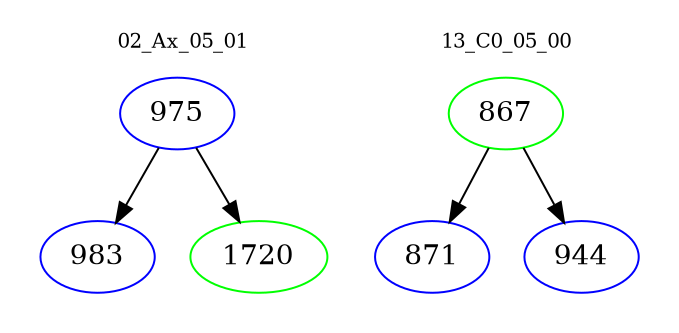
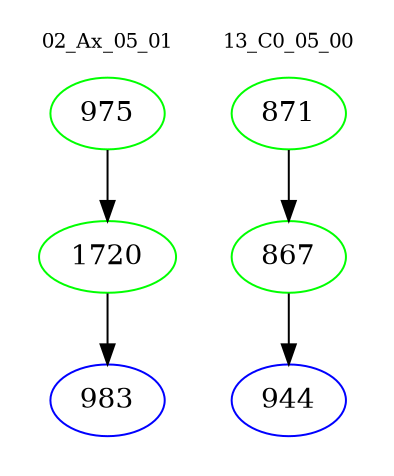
(177, 114) -> (108, 114)
(474, 176) -> (289, 175)
(142, 177) -> (108, 319)
(432, 257) -> (289, 114)
